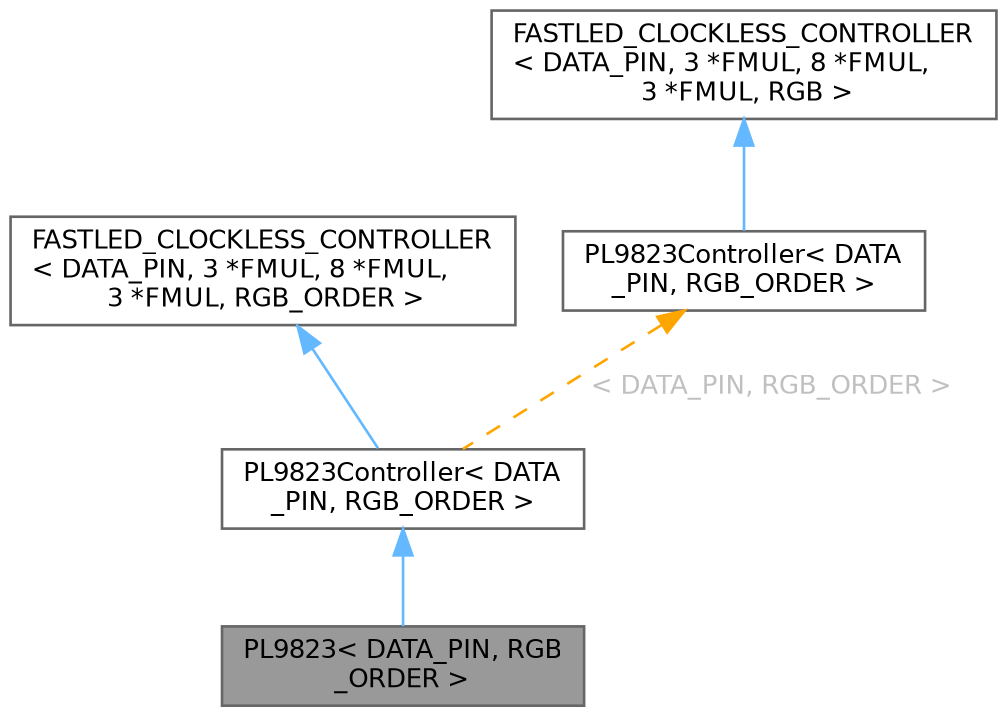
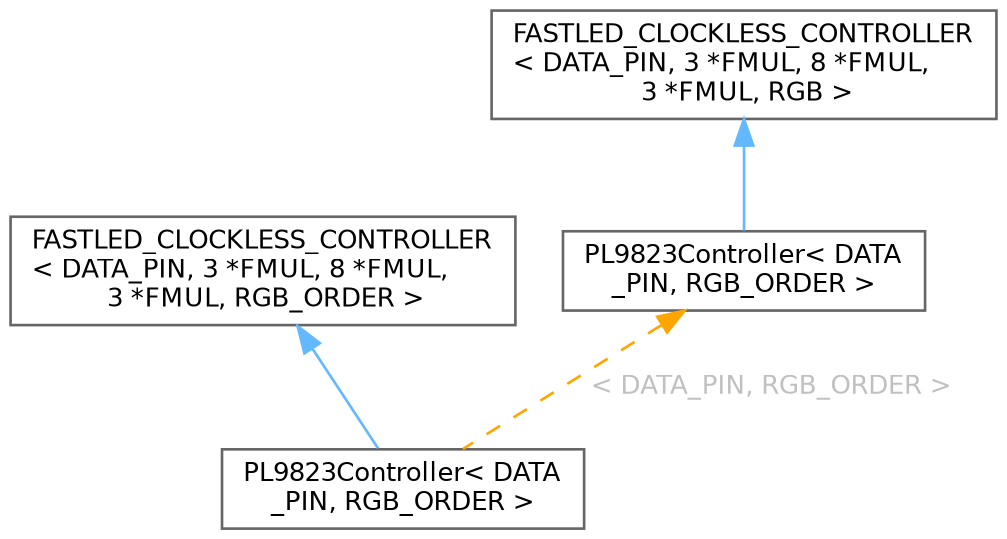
(403, 666) -> none
